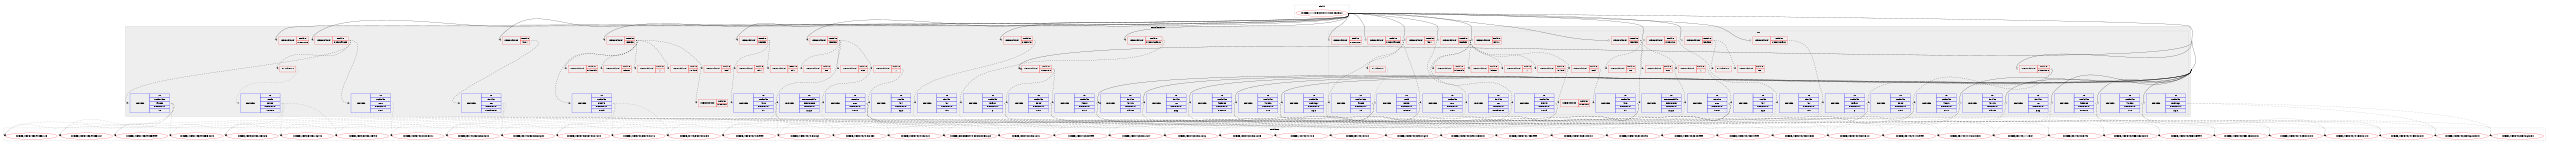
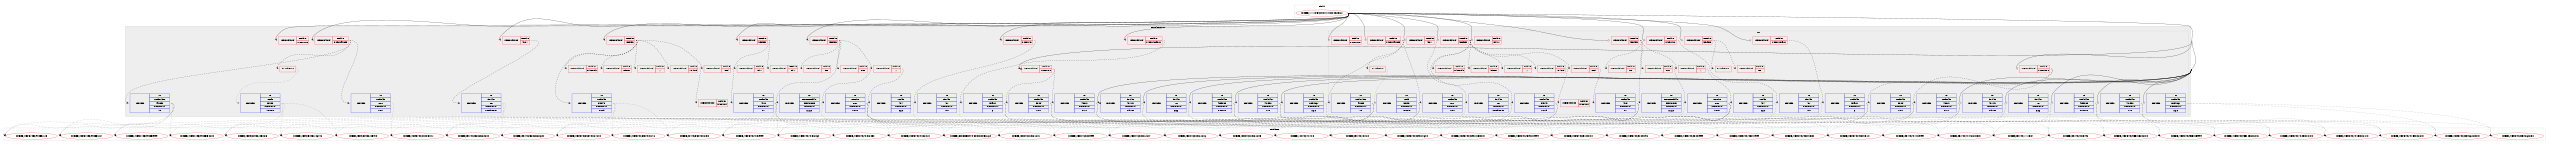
(1523, 136) -> (1523, 136)
